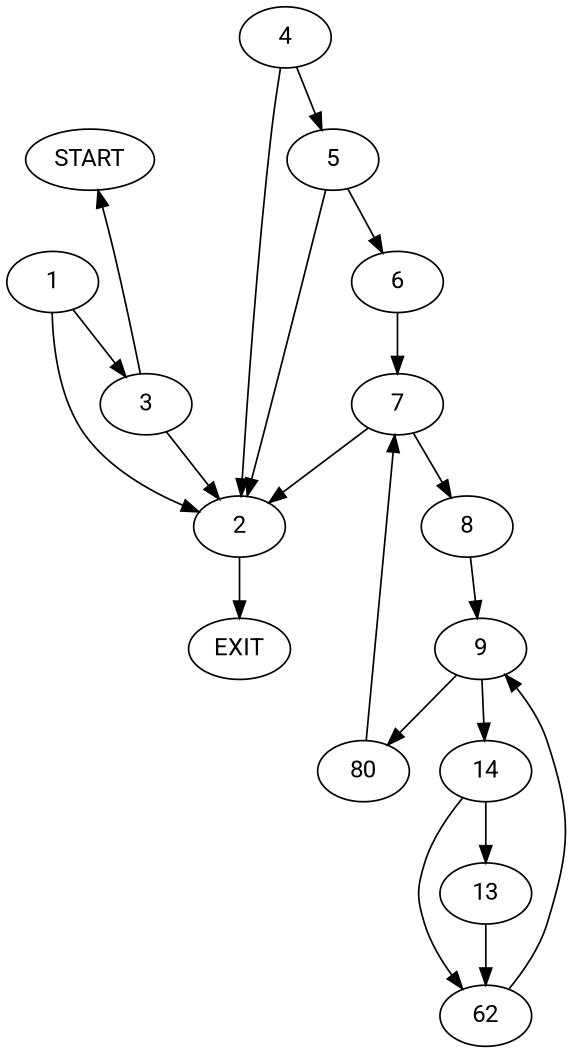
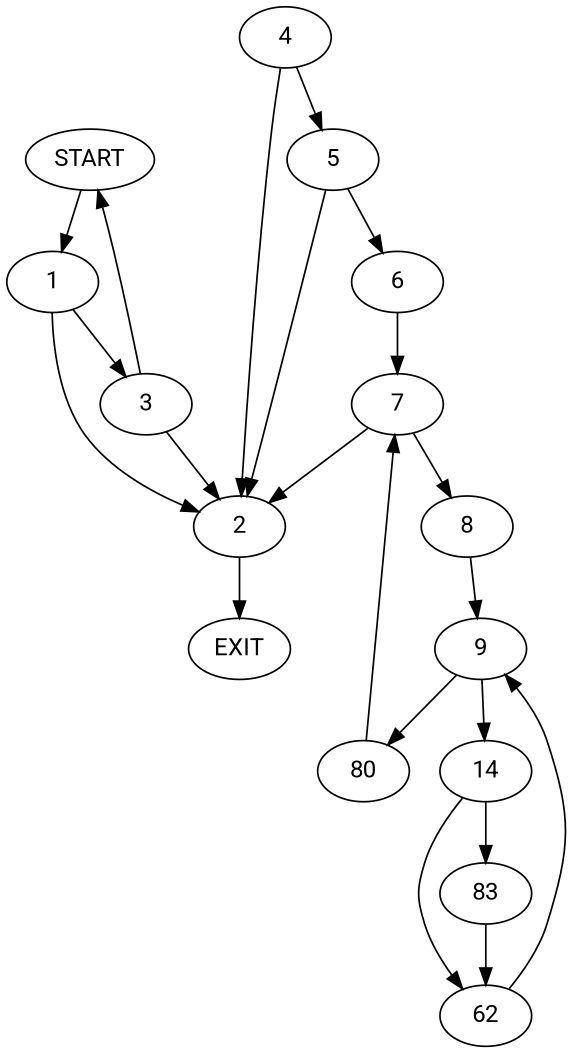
none -> (74, 213)
(486, 893) -> (486, 893)
